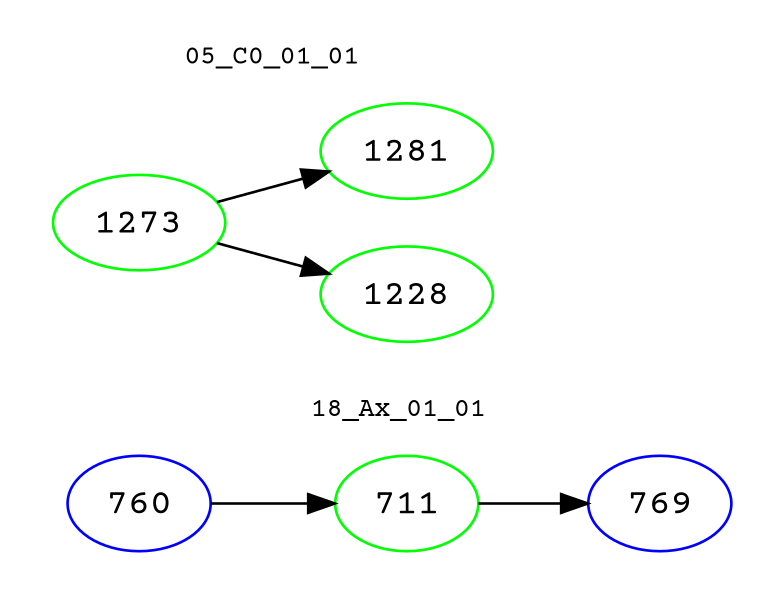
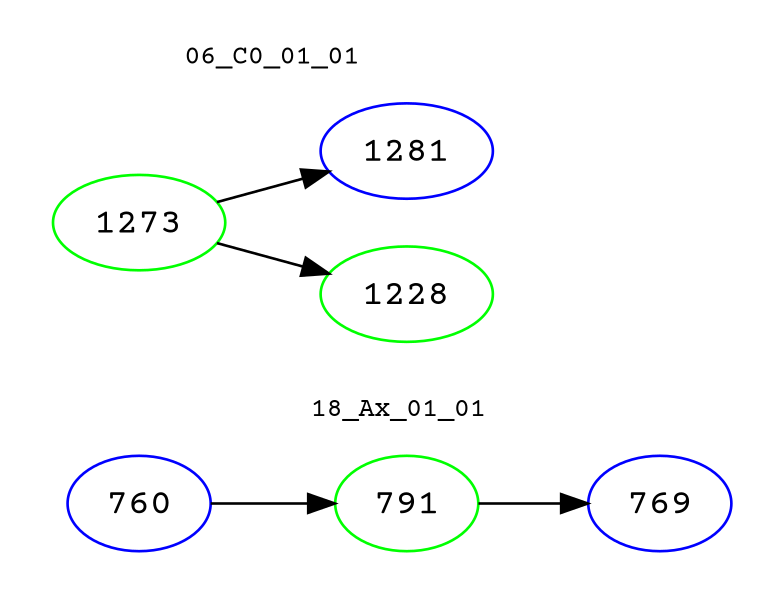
(273, 57) -> (273, 57)
(407, 151) -> (407, 151)
(407, 504) -> (407, 504)
